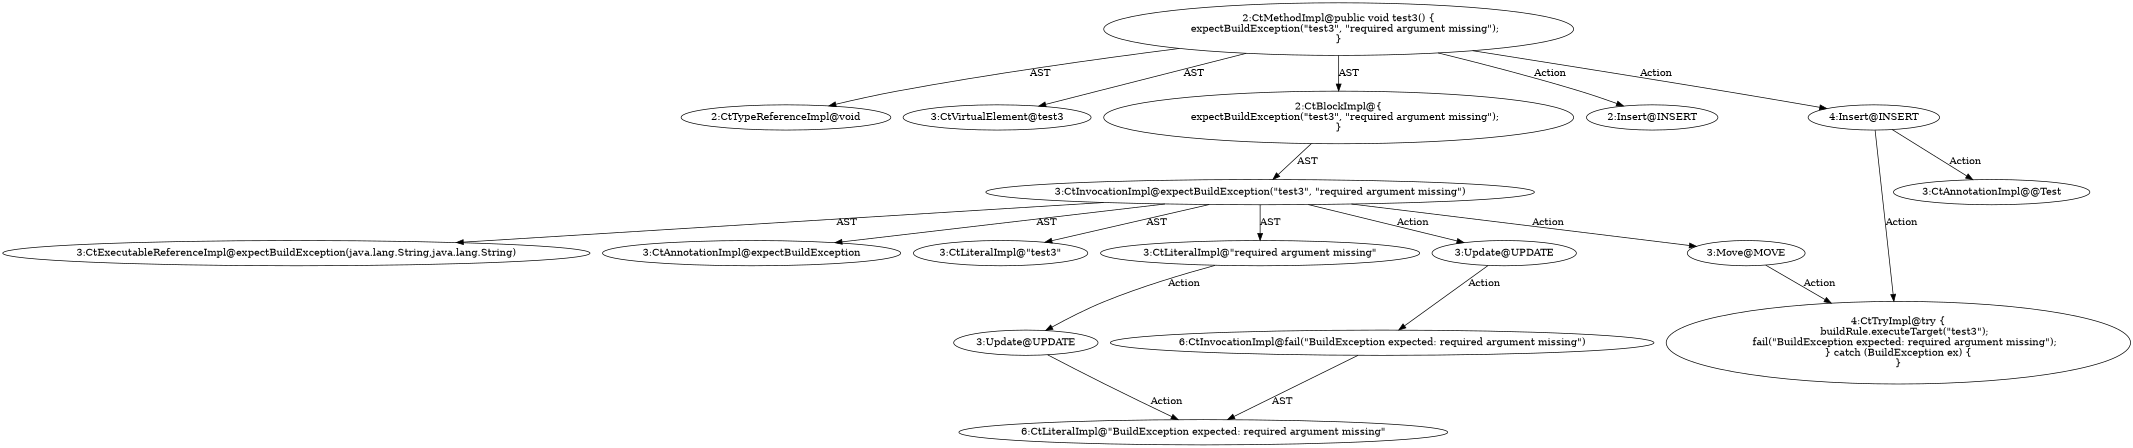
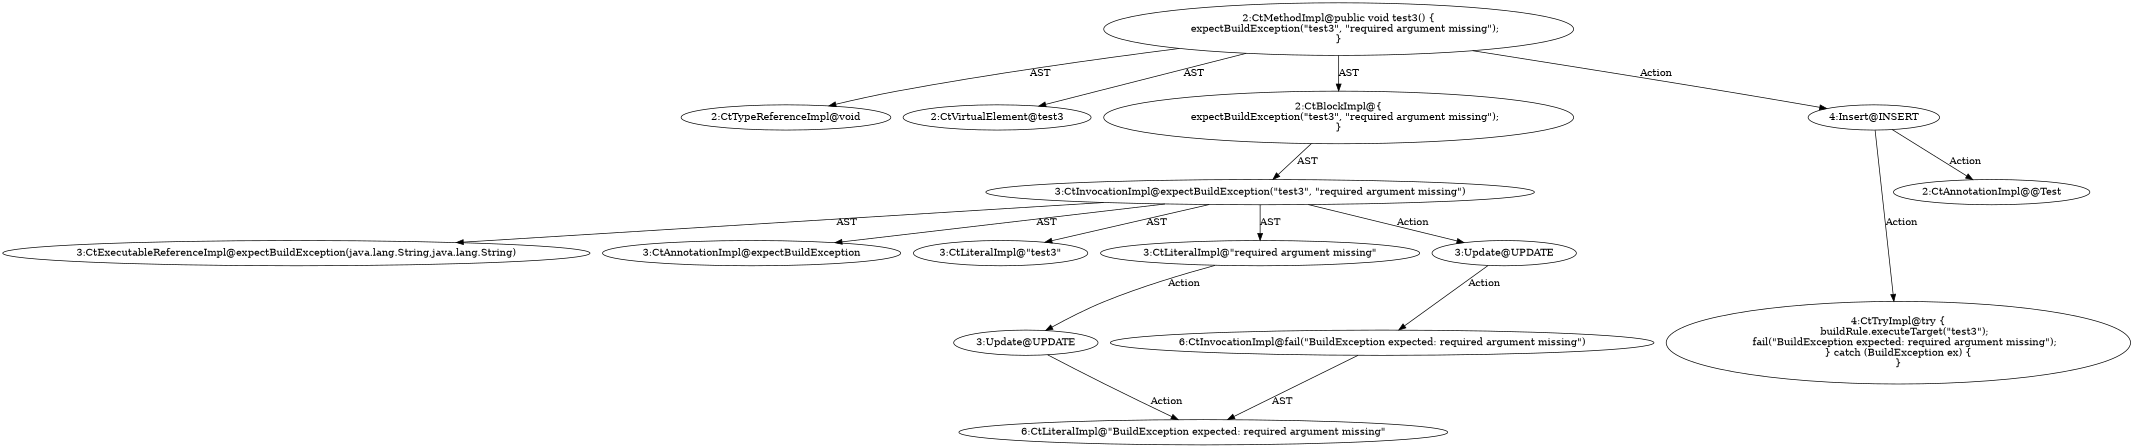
(997, 117) -> (997, 117)
(1652, 117) -> none
(1992, 192) -> (1992, 192)
(1746, 253) -> none
